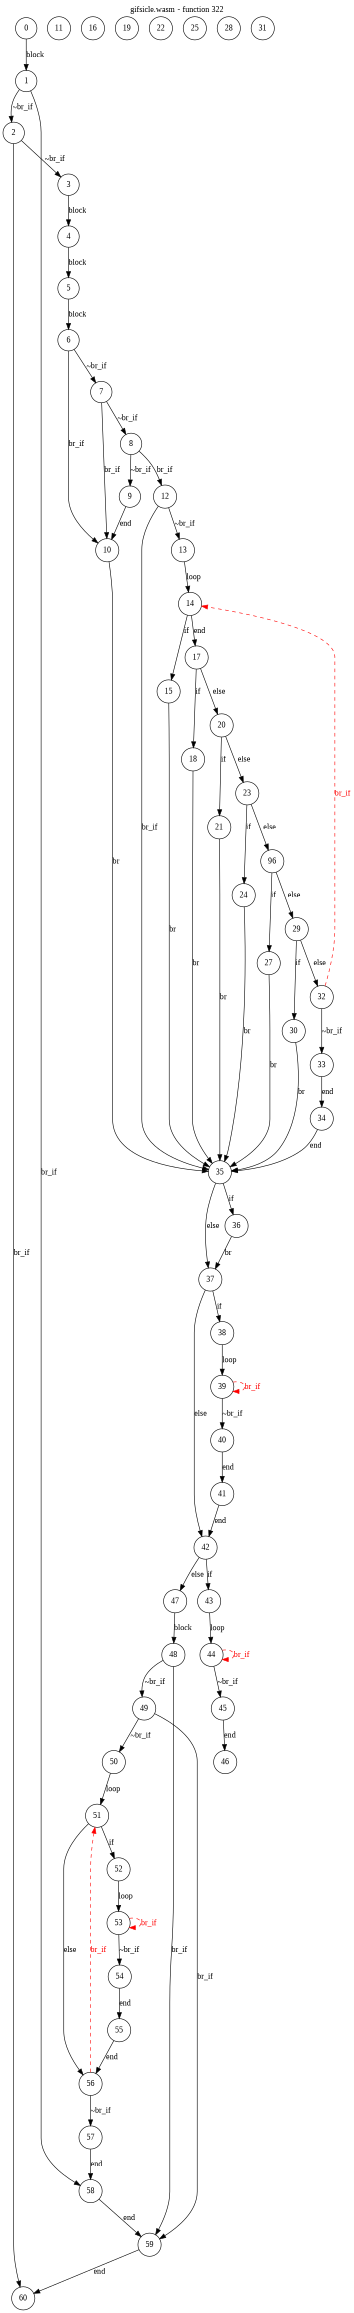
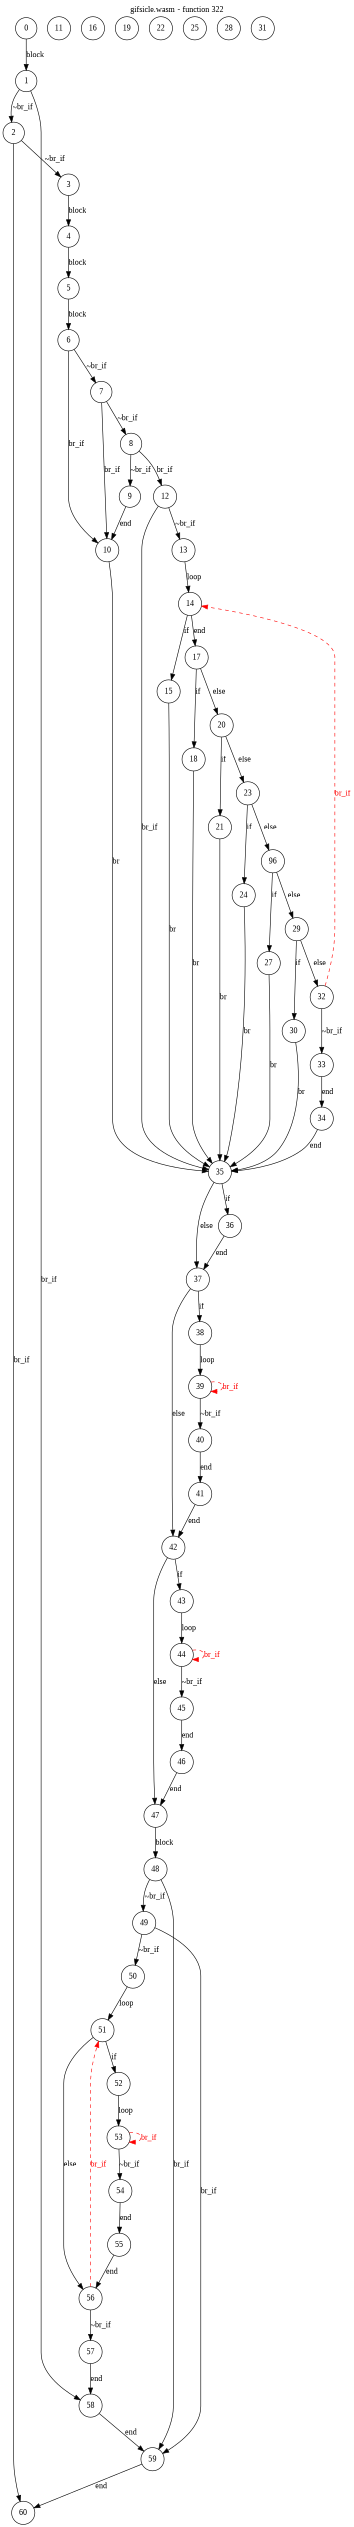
(228, 1253) -> (222, 1253)
none -> (170, 1786)
